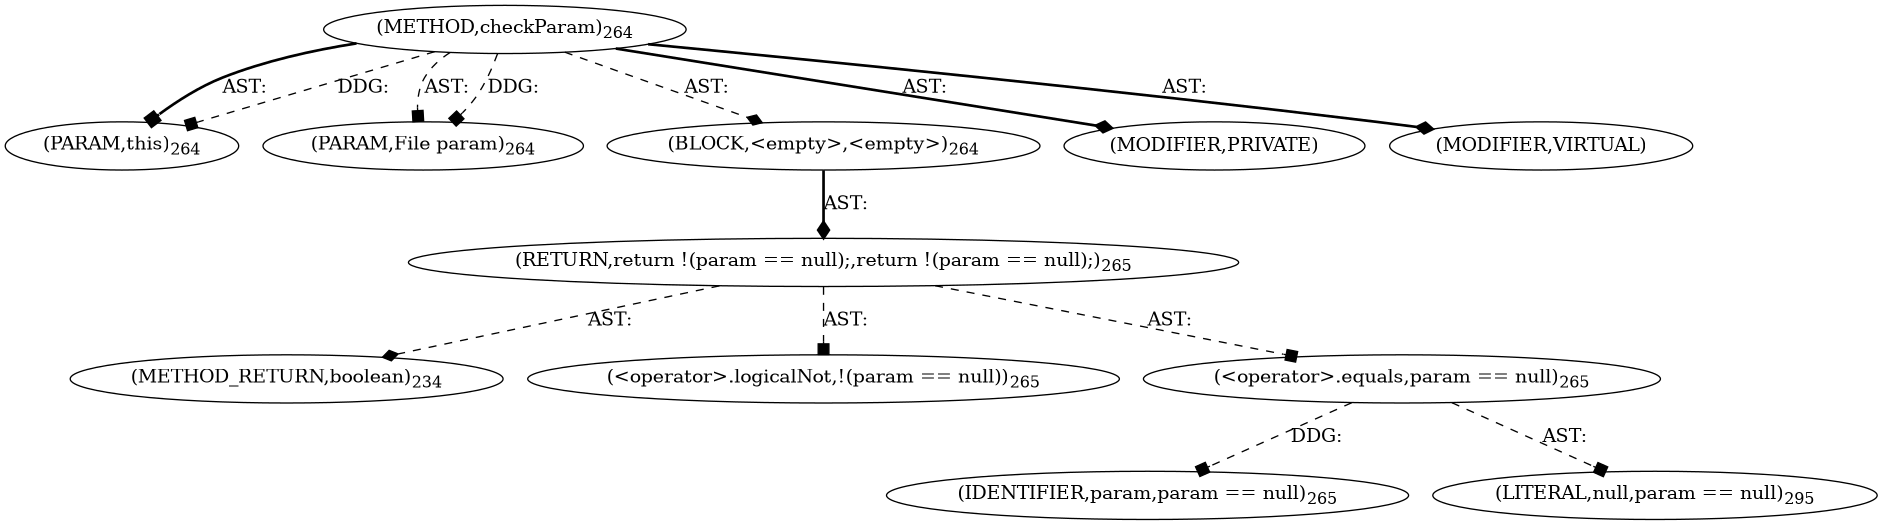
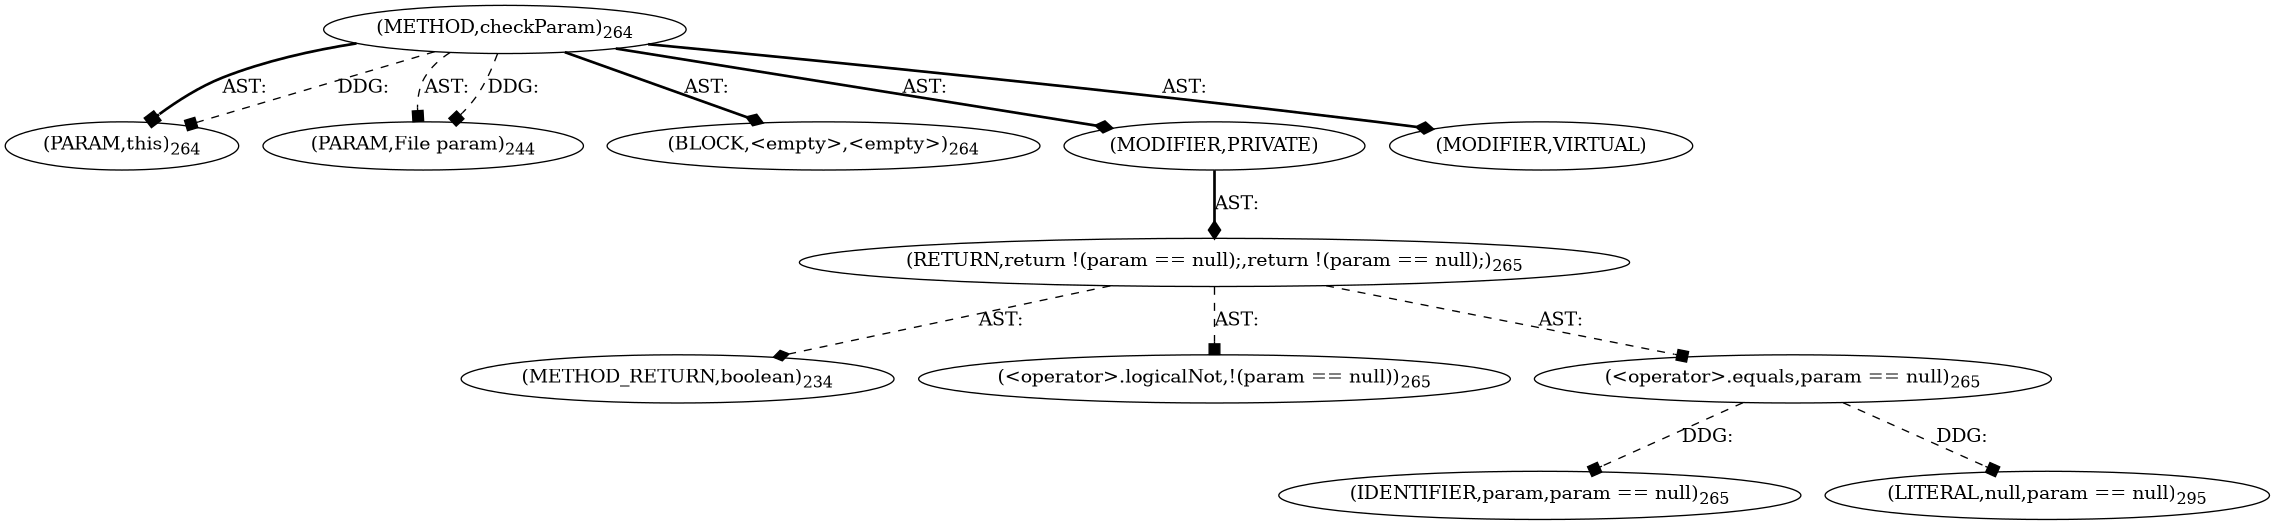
(656, 85) -> (656, 85)
(520, 144) -> (520, 144)
(824, 196) -> (1214, 196)
(1568, 437) -> (1965, 437)
